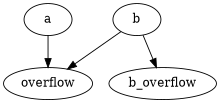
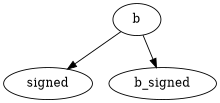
(48, 20) -> none
(48, 84) -> (48, 84)
(163, 84) -> (163, 84)
